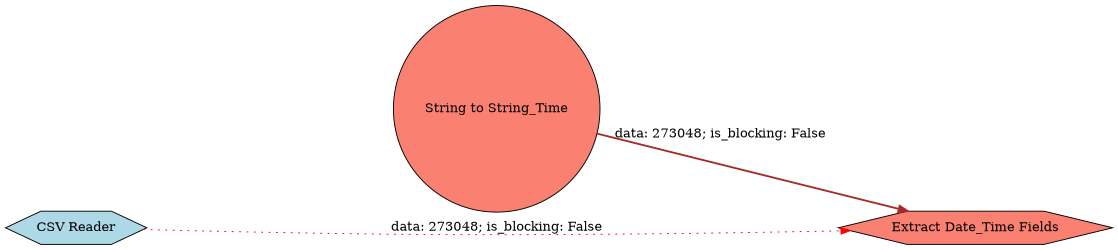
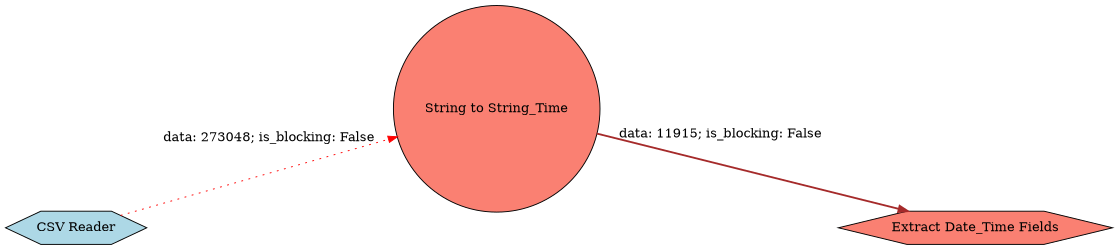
(720, 134) -> (720, 134)
(492, 235) -> (255, 177)
